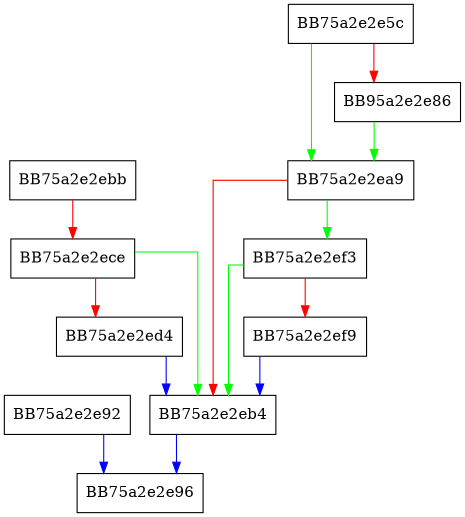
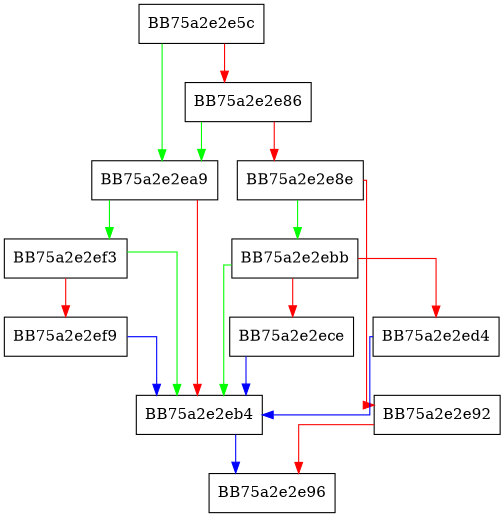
(398, 102) -> (248, 102)
none -> (300, 180)
(198, 287) -> (246, 370)
(96, 292) -> (421, 258)
none -> (224, 321)
(104, 448) -> (317, 425)
